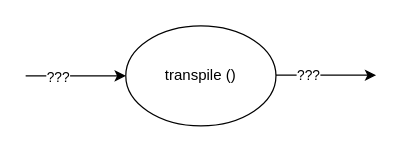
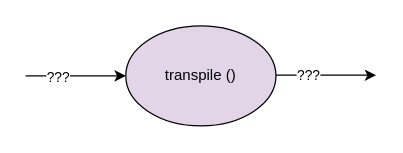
(201, 76) -> (201, 76)
